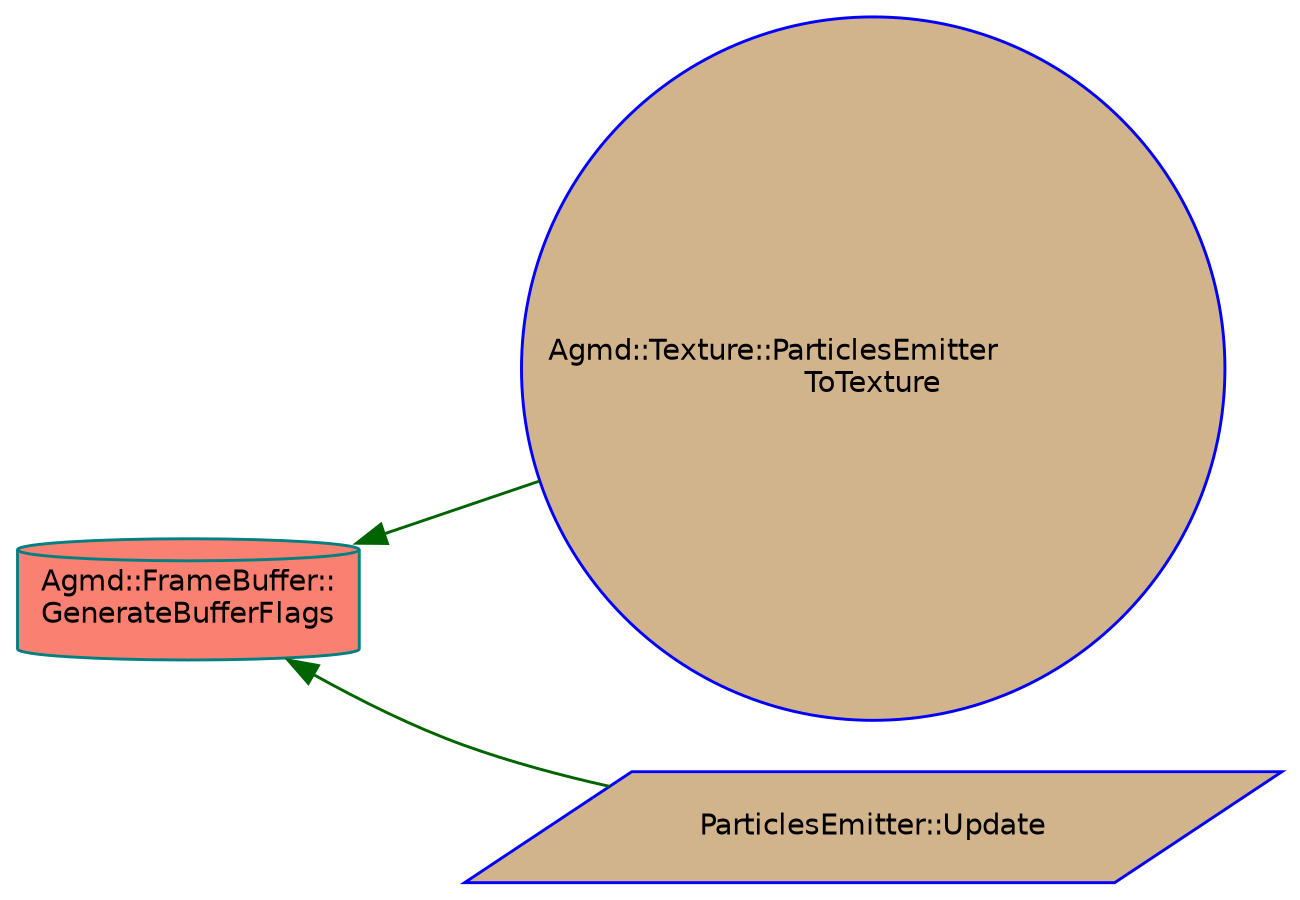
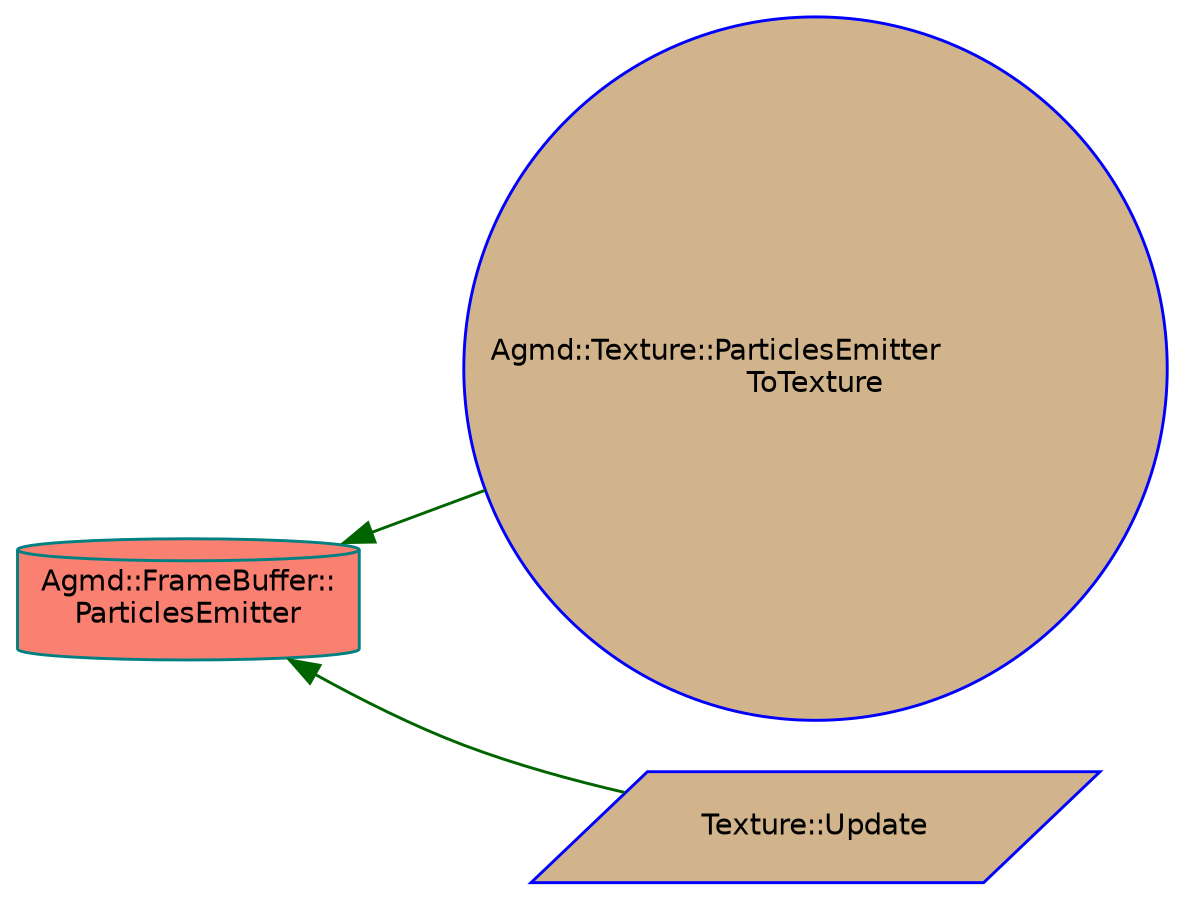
(188, 599) -> (188, 599)
(873, 827) -> (816, 827)
